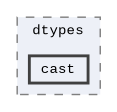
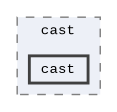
(59, 31) -> (59, 31)
